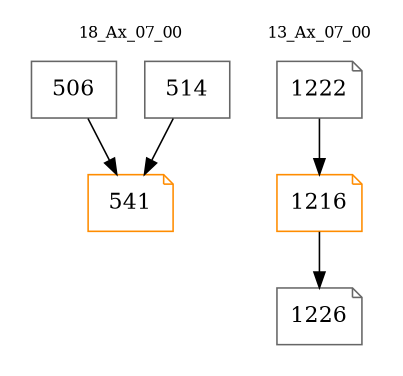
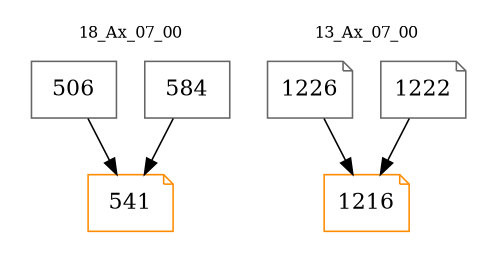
(187, 90) -> (187, 90)
(319, 252) -> (335, 139)
